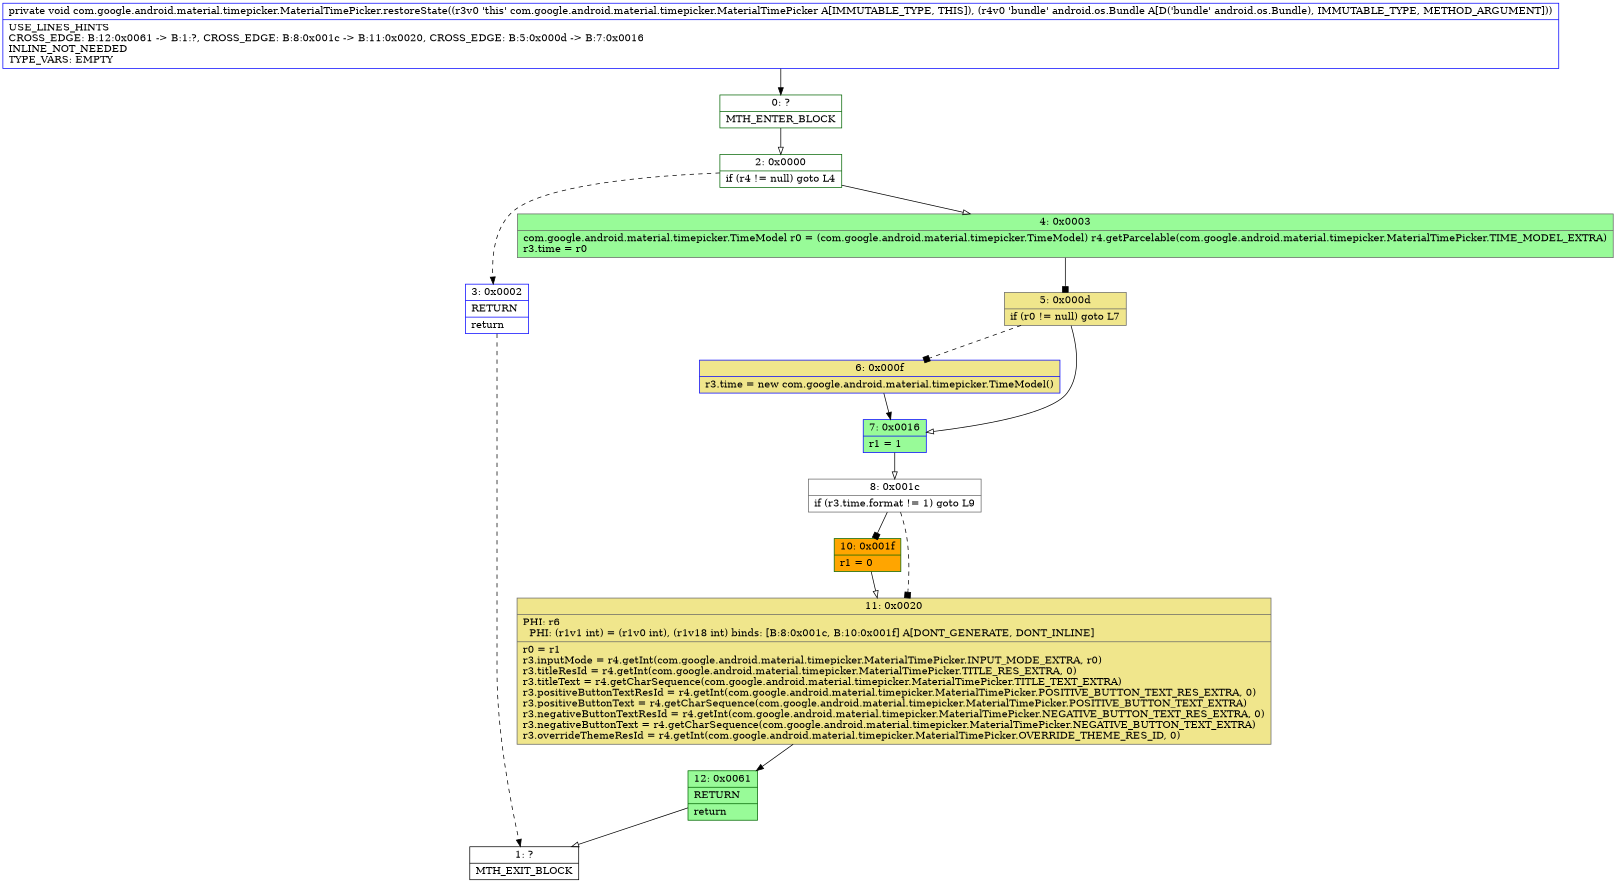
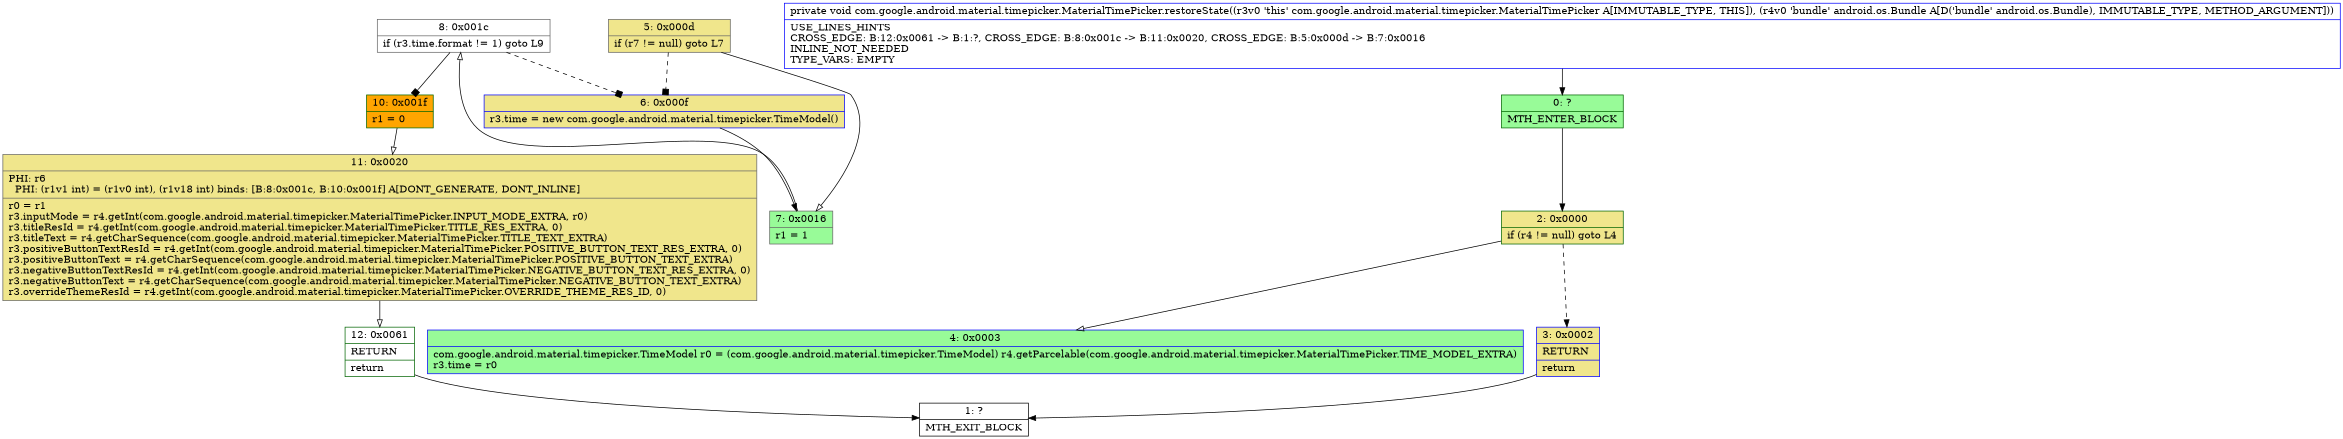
(781, 111) -> (1562, 111)
(781, 138) -> (1562, 166)
(781, 171) -> (1562, 228)
(1065, 236) -> (975, 352)
(1065, 271) -> none
(497, 309) -> (1568, 352)
(1065, 317) -> (669, 44)
(895, 436) -> (801, 228)
(908, 551) -> (561, 72)
(497, 587) -> (1288, 408)
(778, 755) -> (380, 310)
(723, 796) -> (380, 352)
(633, 826) -> (662, 407)
